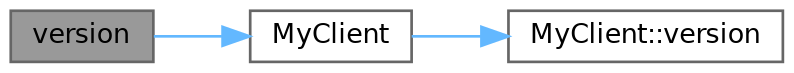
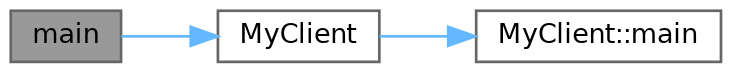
(82, 36) -> (66, 36)
(646, 36) -> (599, 36)
